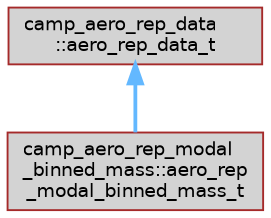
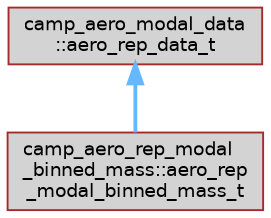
(135, 36) -> (135, 36)
